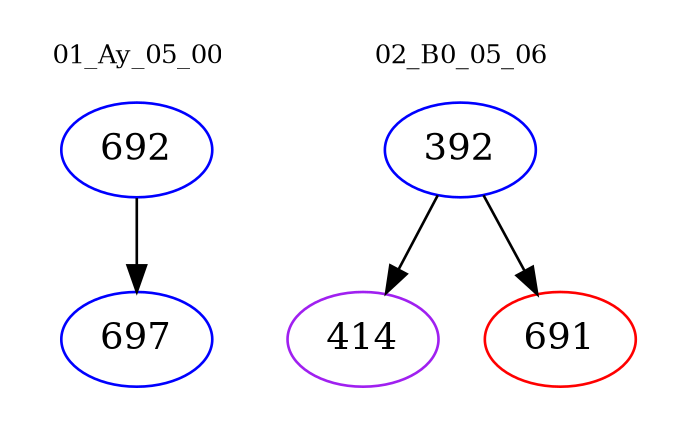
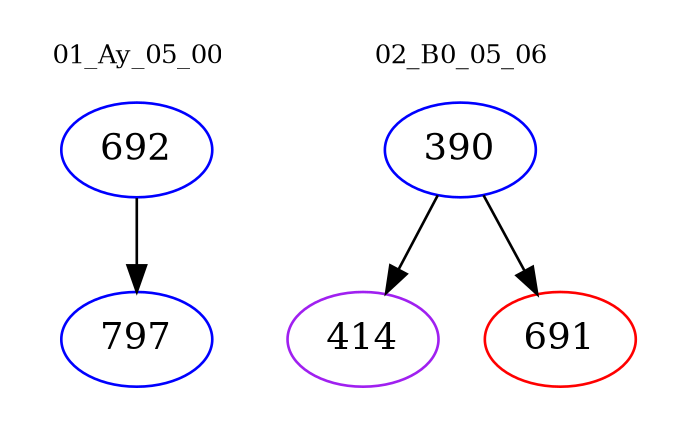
(460, 150) -> (460, 150)
(137, 339) -> (137, 339)
